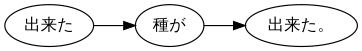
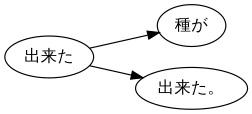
(219, 26) -> (111, 70)
